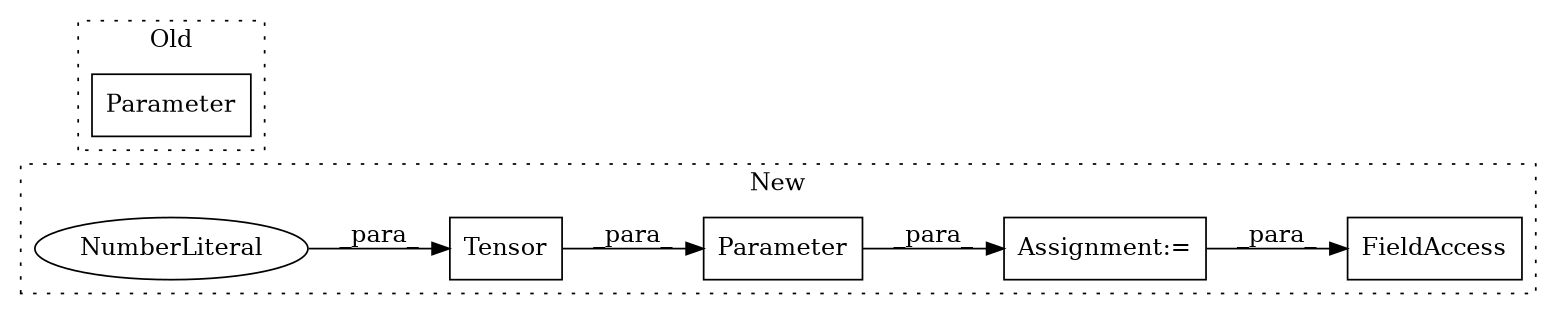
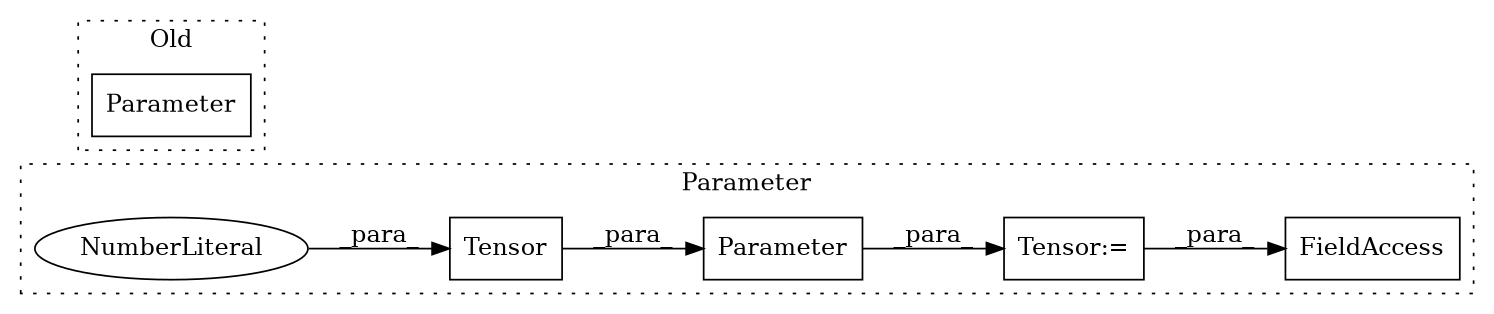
(778, 184) -> (747, 184)
(1105, 249) -> (1074, 249)
